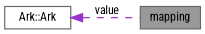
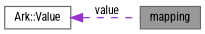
(38, 18) -> (38, 18)
